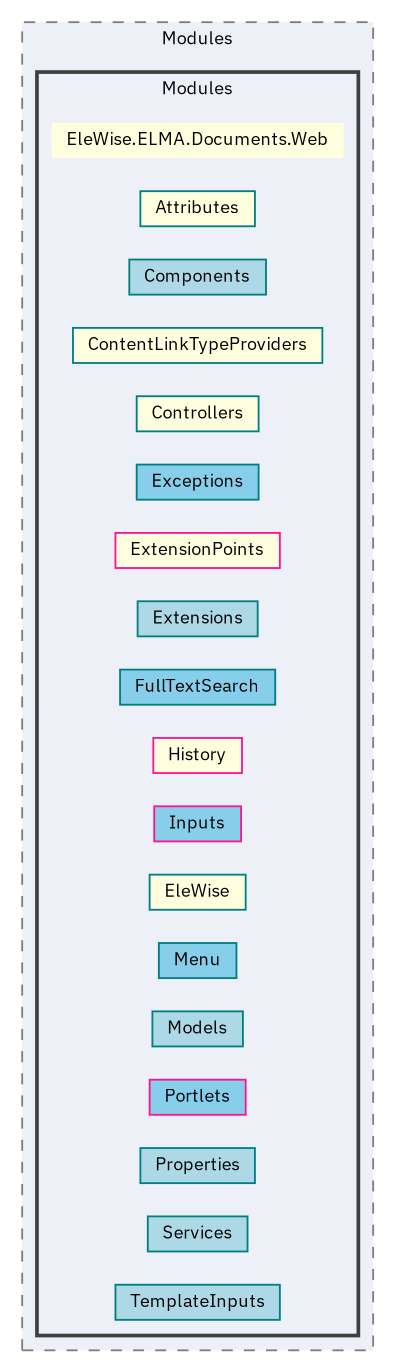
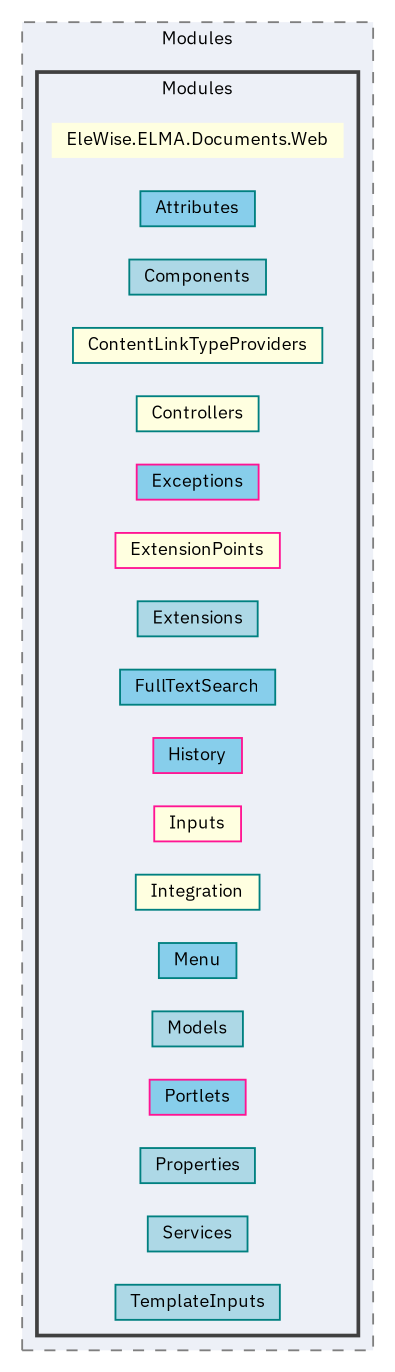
(198, 209) -> (198, 209)
(198, 482) -> (198, 482)
(198, 756) -> (198, 756)
(198, 824) -> (198, 824)
(198, 892) -> (198, 892)
